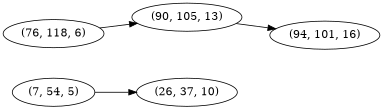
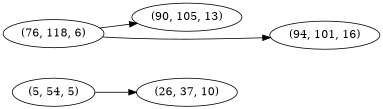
(252, 26) -> (183, 39)
(54, 92) -> (54, 92)
